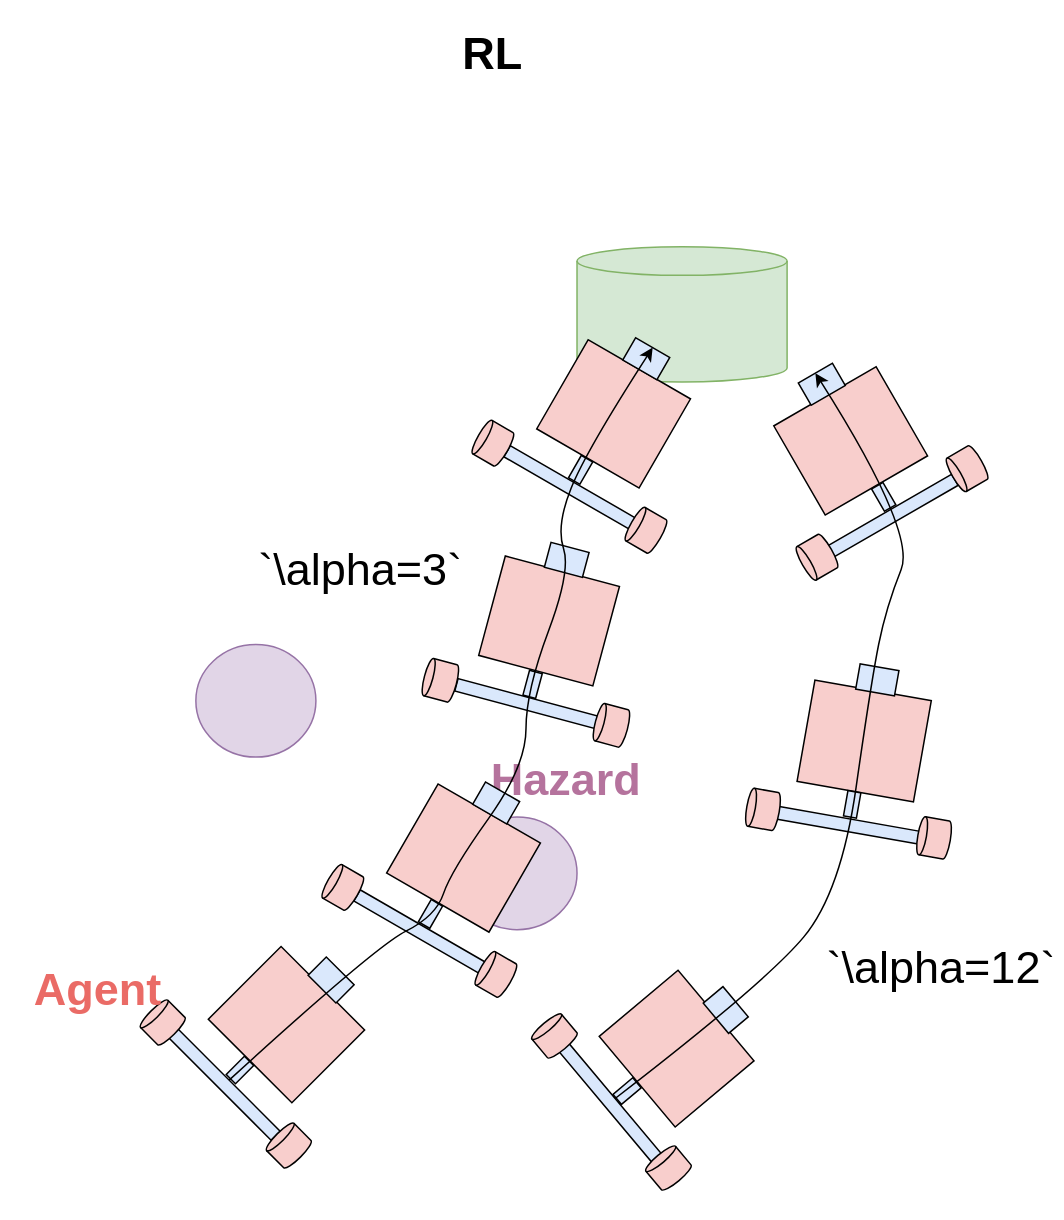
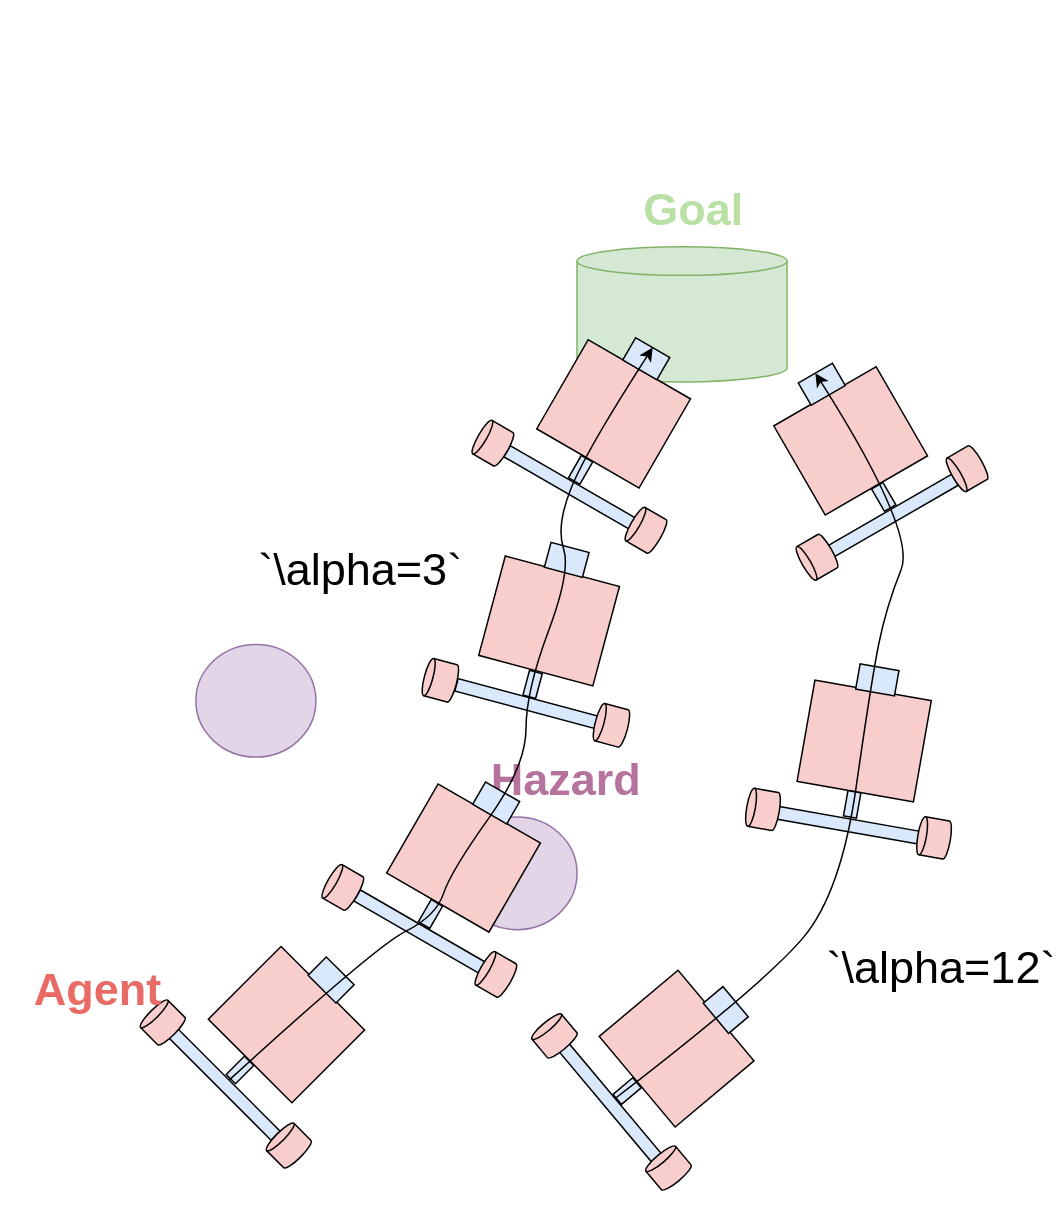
(493, 53) -> none
none -> (694, 209)
